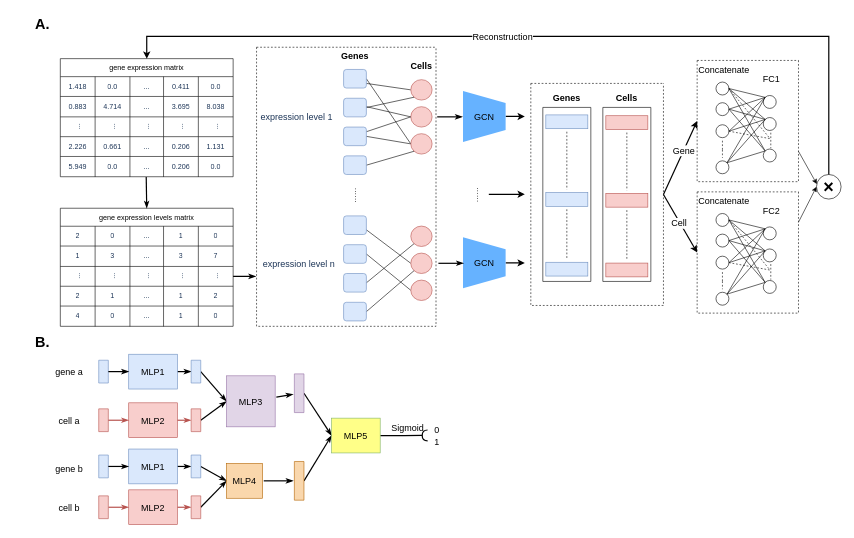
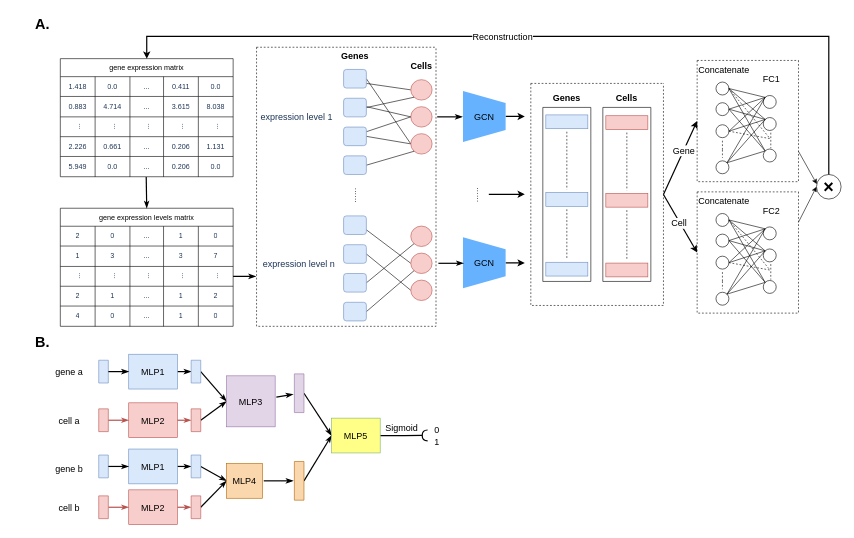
(181, 107) -> (181, 107)
(408, 427) -> (402, 427)
